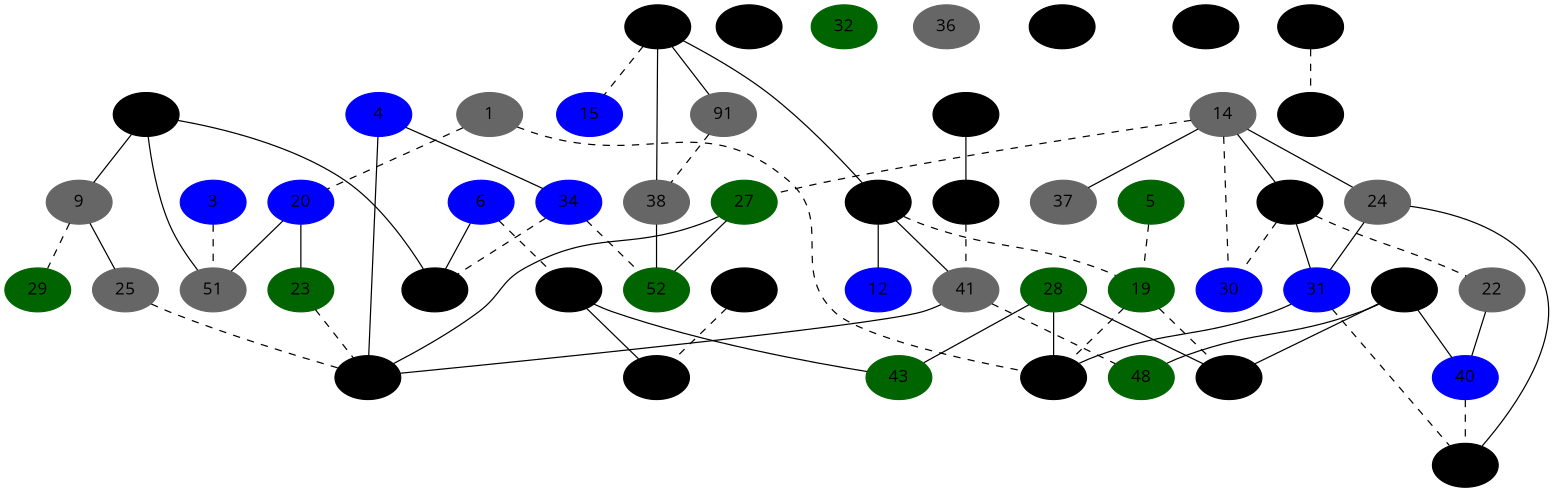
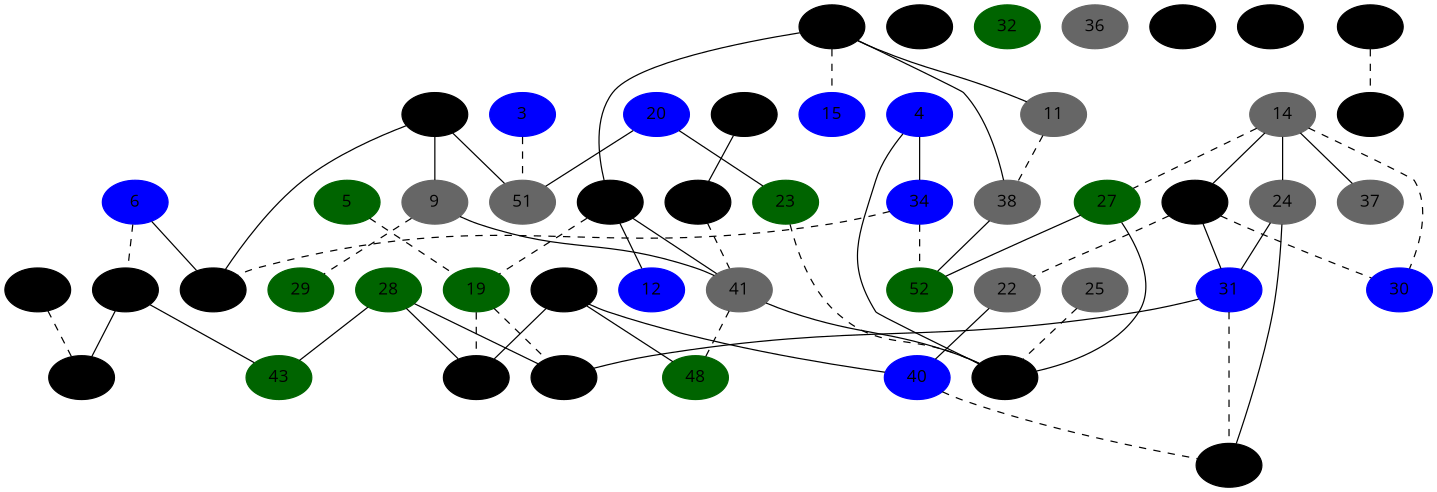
(490, 114) -> none
(724, 114) -> (1054, 114)
(102, 246) -> (587, 246)
